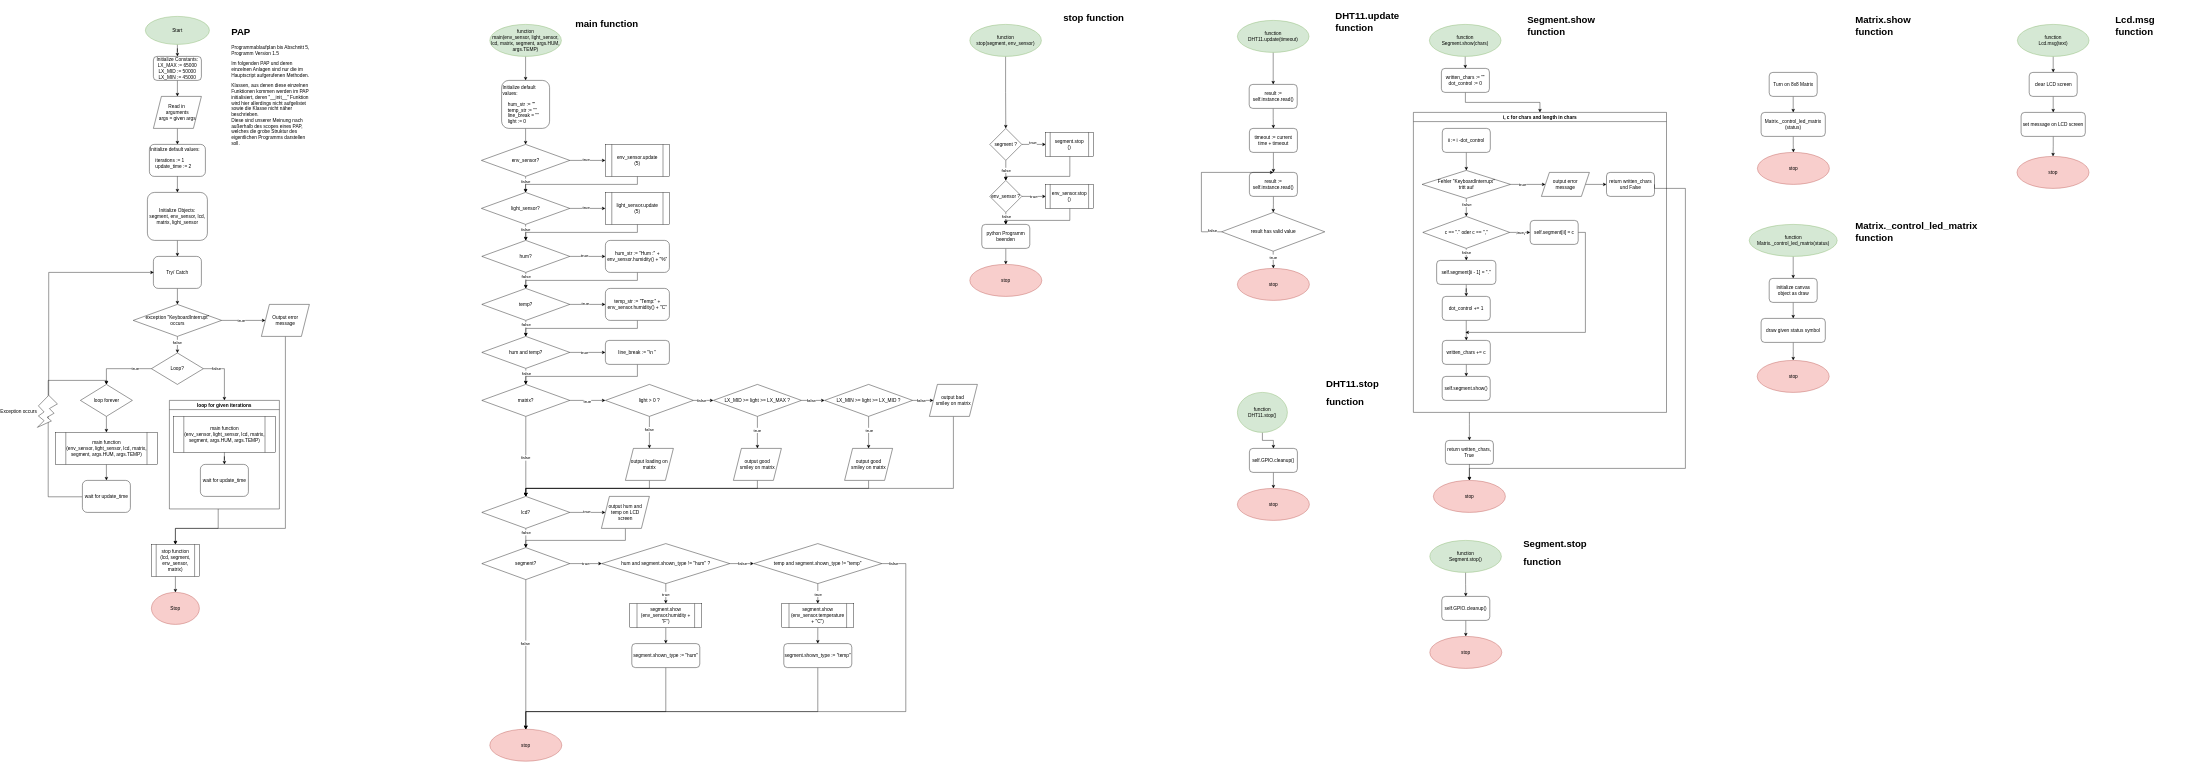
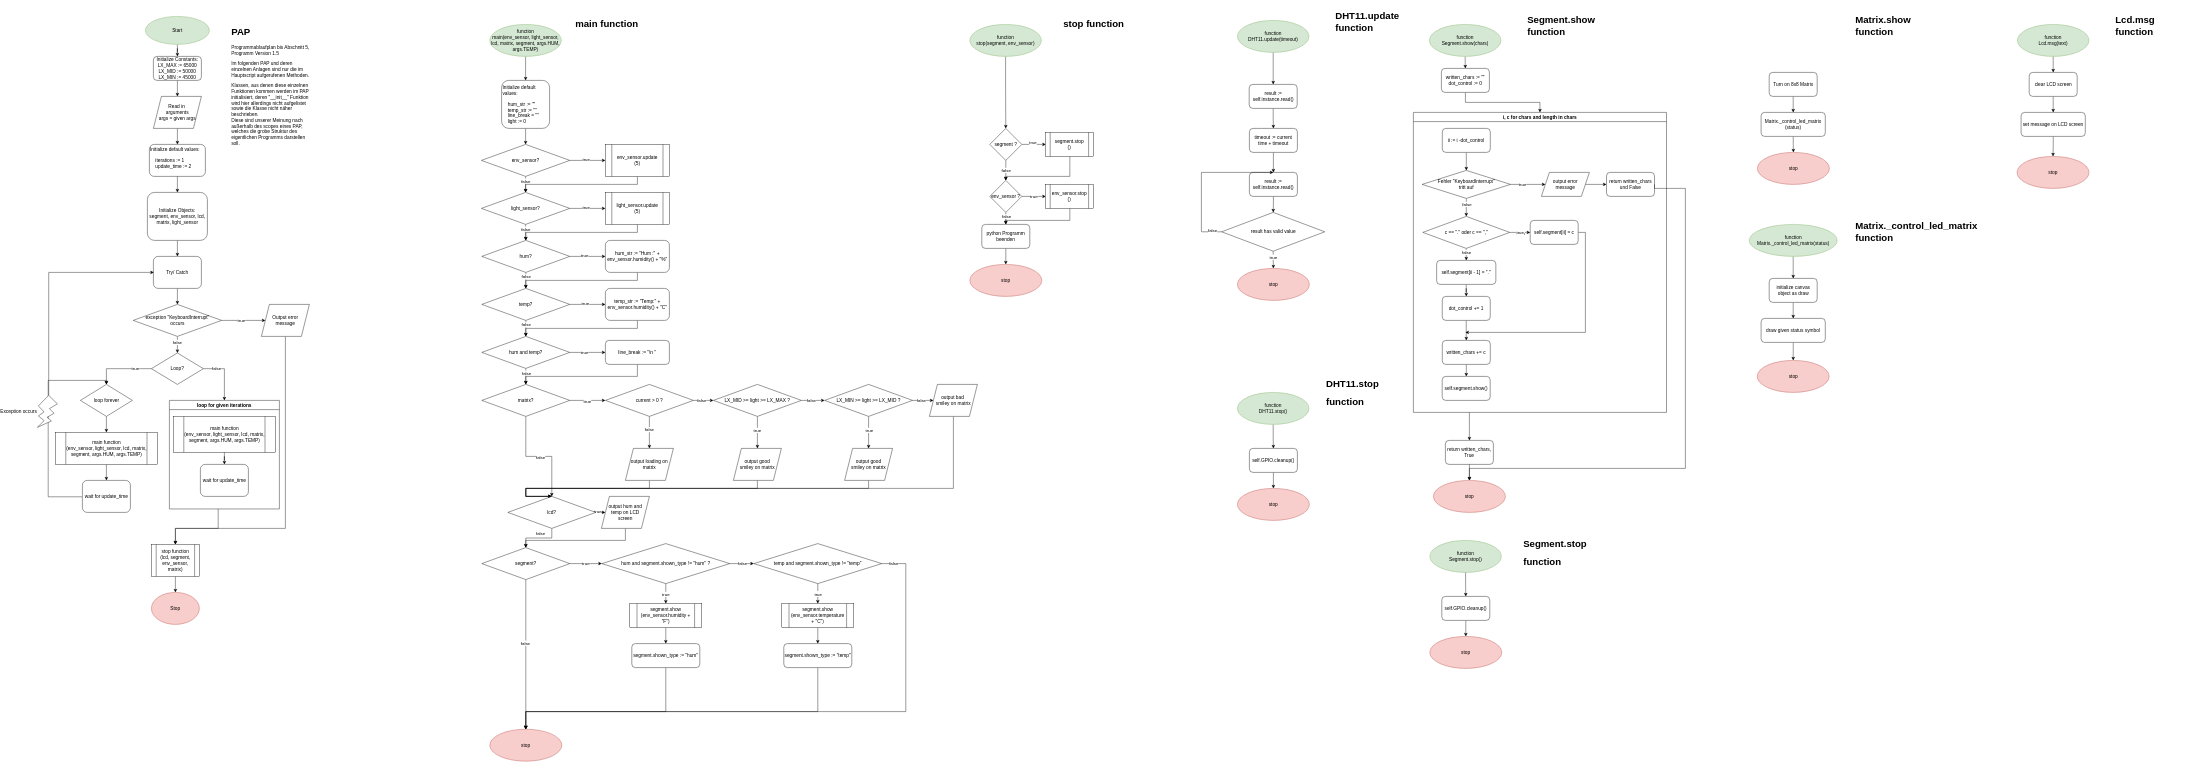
(1099, 34) -> (1099, 40)
(649, 400) -> (649, 400)
(1262, 412) -> (1273, 408)
(526, 512) -> (552, 512)
